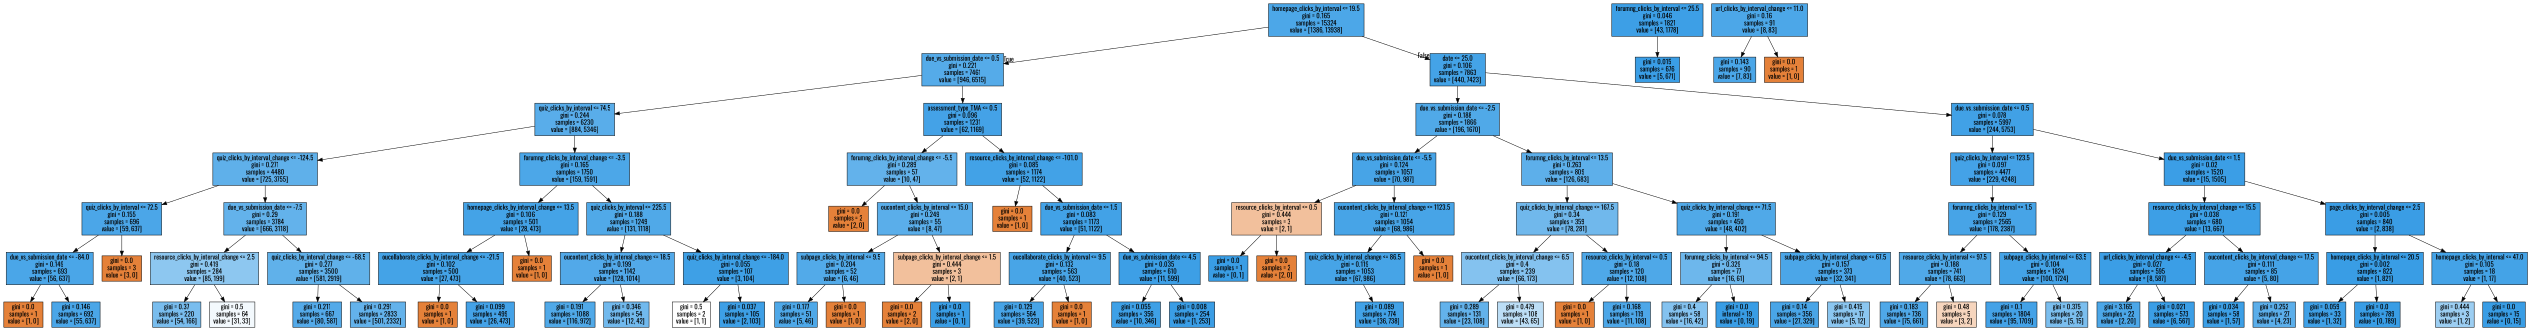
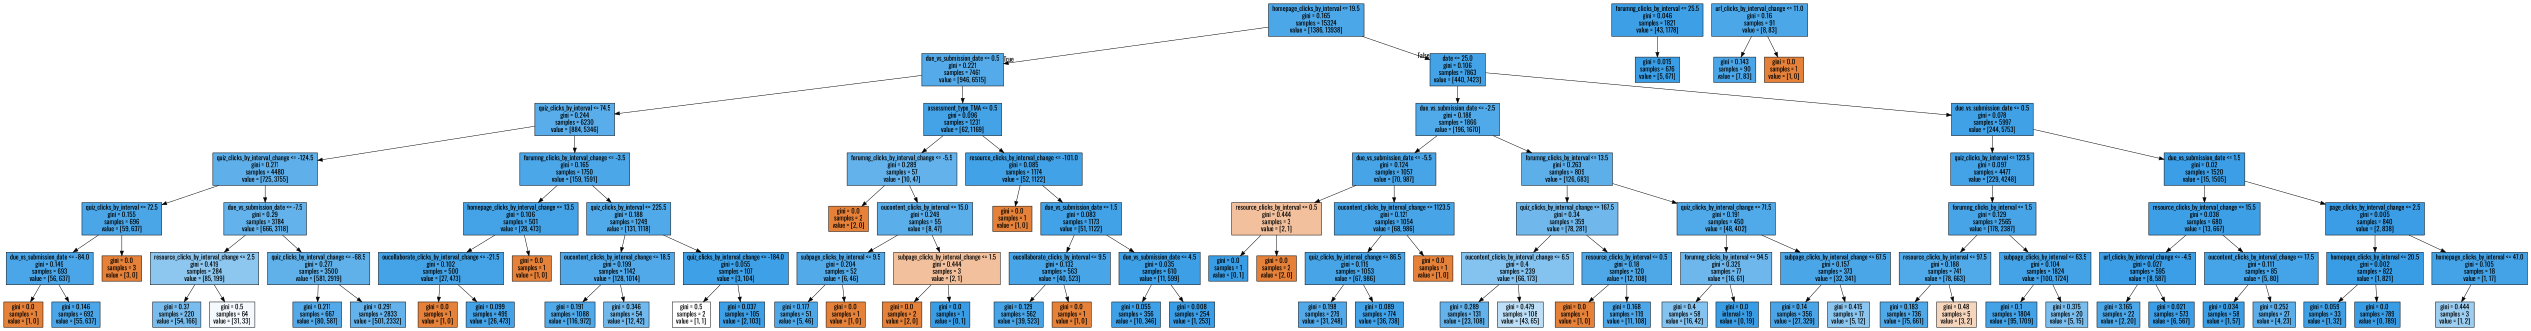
(1019, 315) -> (1019, 315)
none -> (1322, 315)
(2504, 315) -> none
